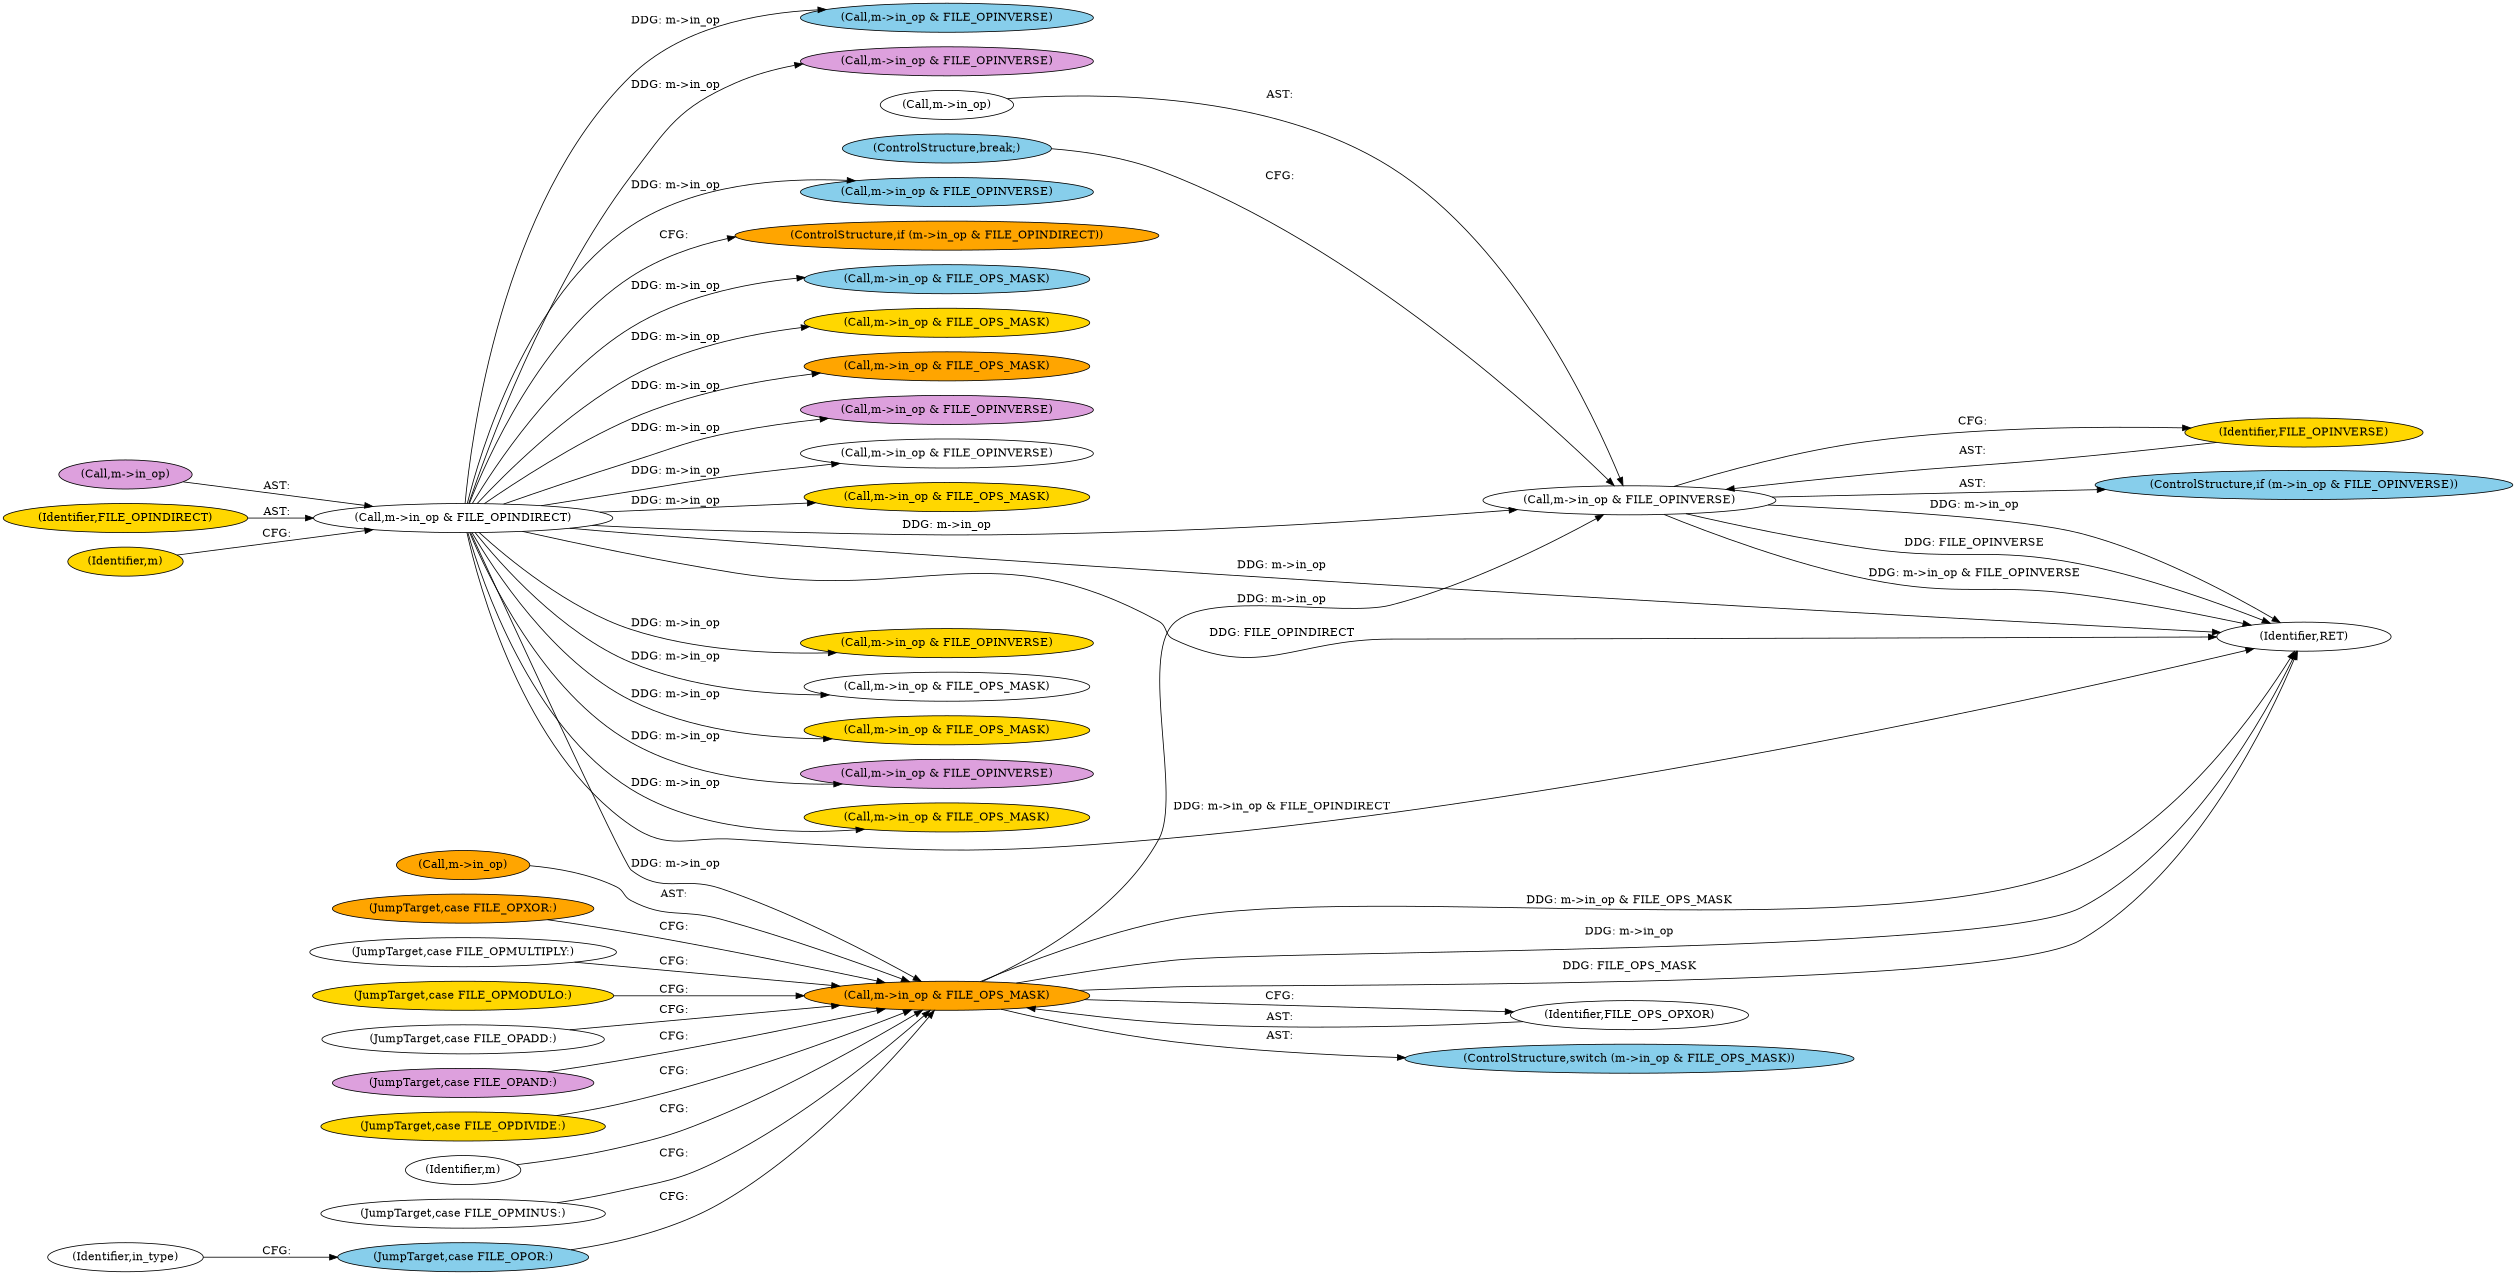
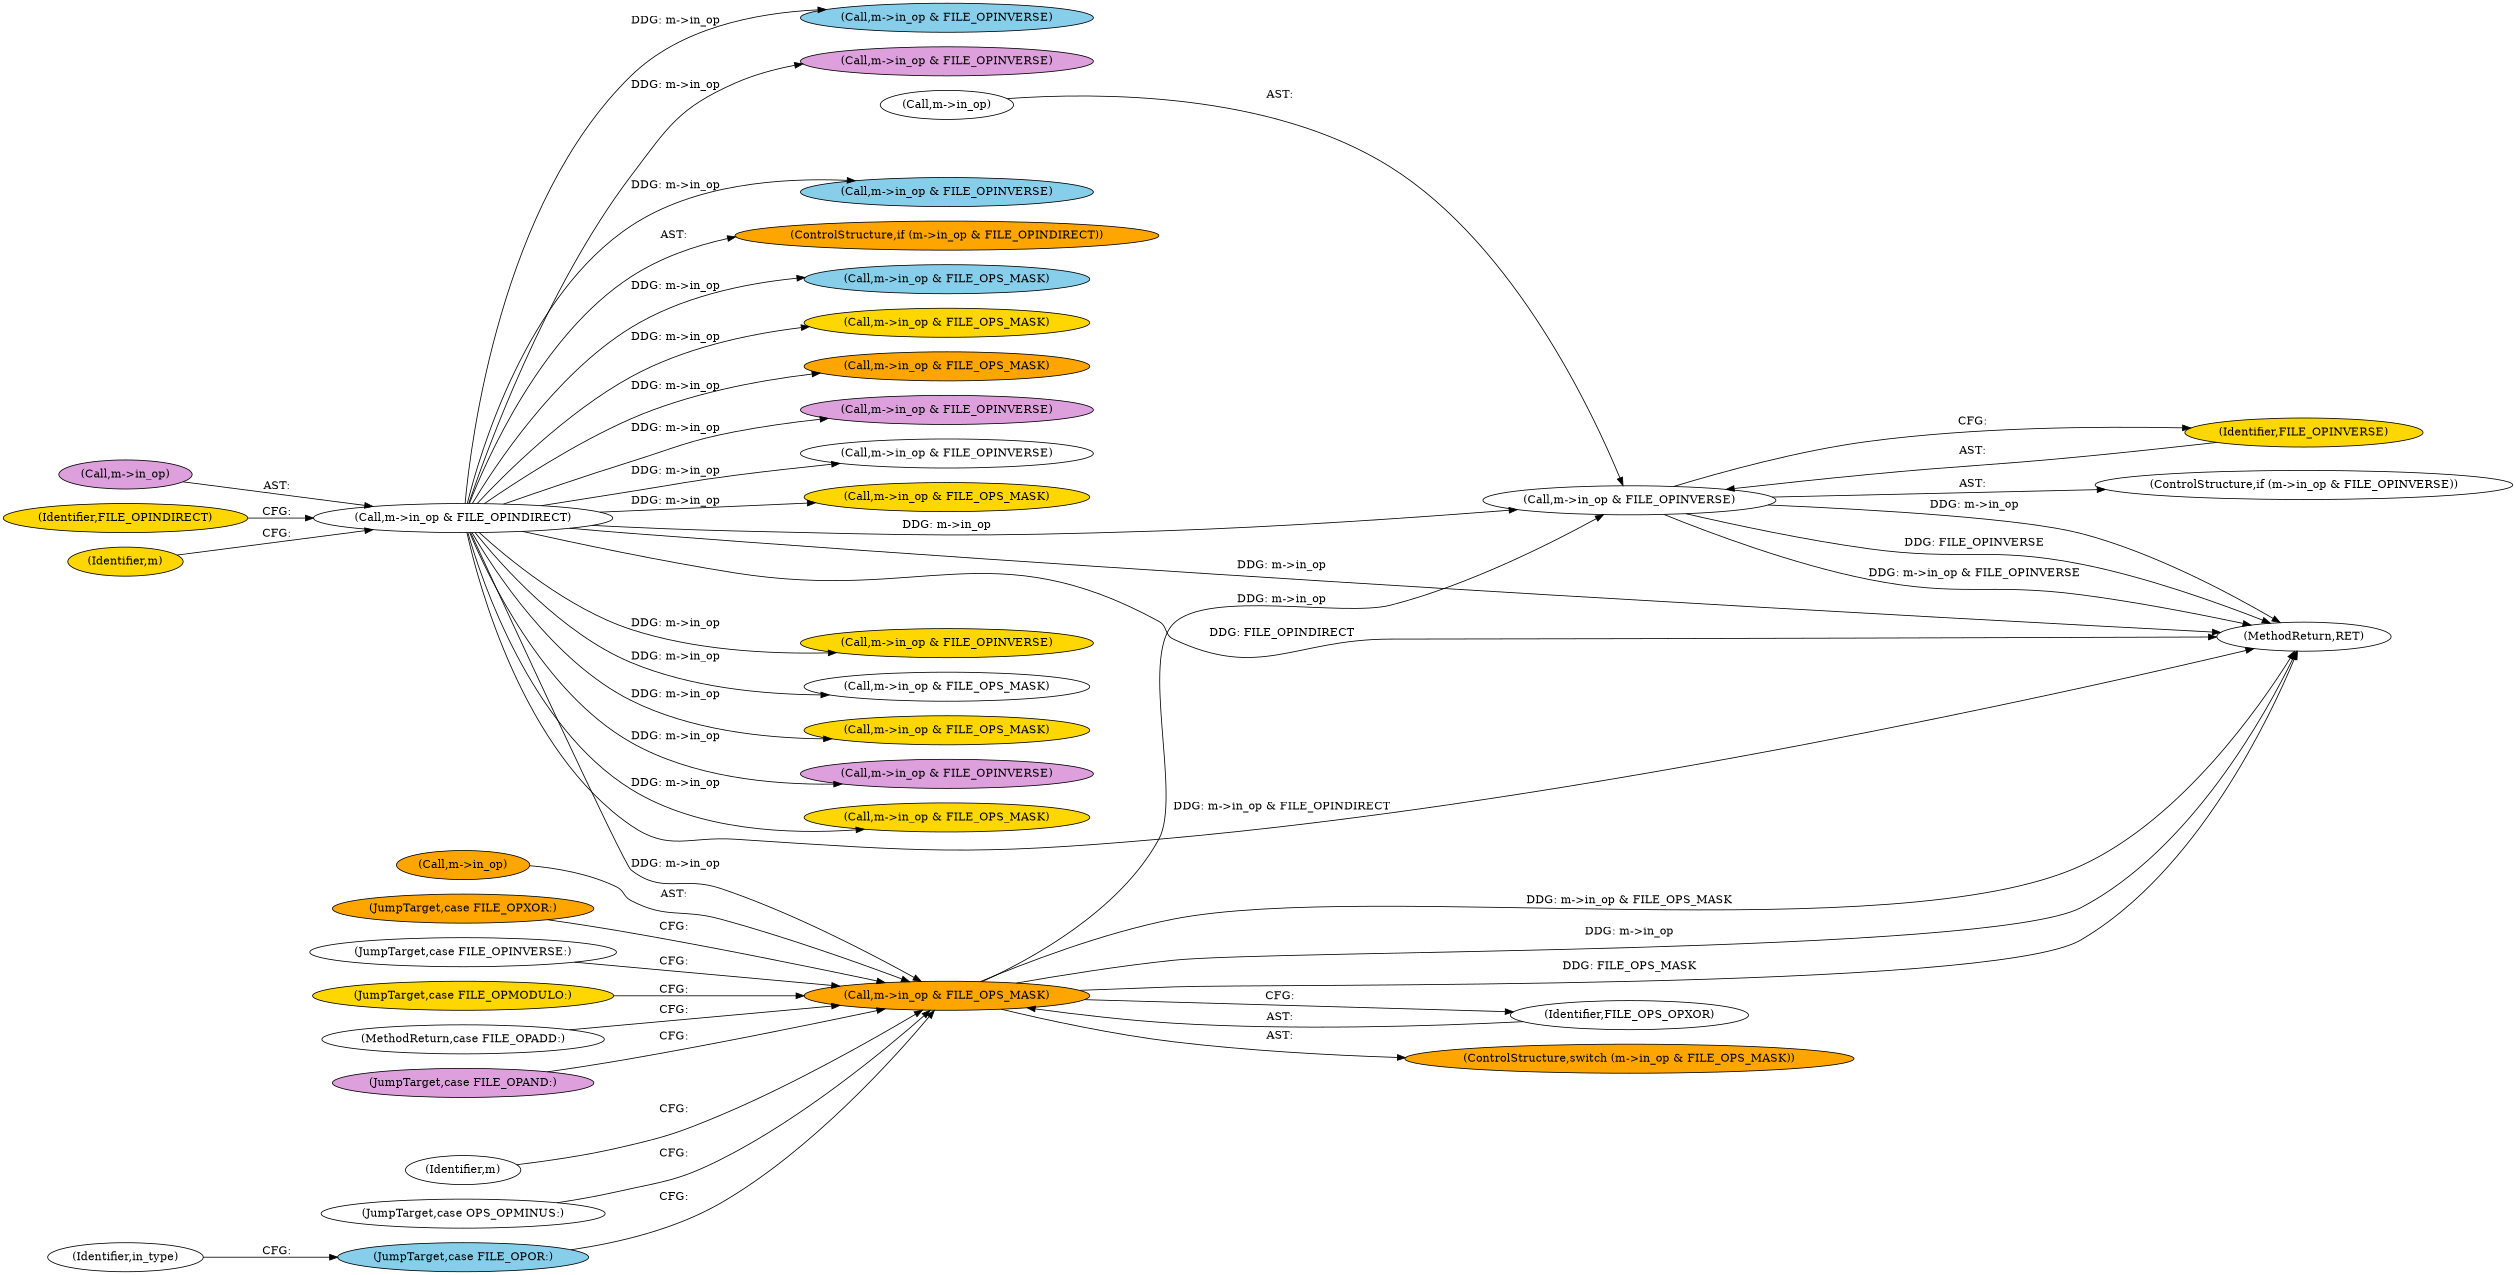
(947, 148) -> none
(676, 235) -> (676, 235)
(2304, 485) -> (2304, 485)
(279, 512) -> (279, 512)
(2304, 637) -> (2304, 637)
(463, 952) -> (463, 952)
(463, 1039) -> (463, 1039)
(1629, 1059) -> (1629, 1059)
(463, 1126) -> none
(463, 1214) -> (463, 1214)
